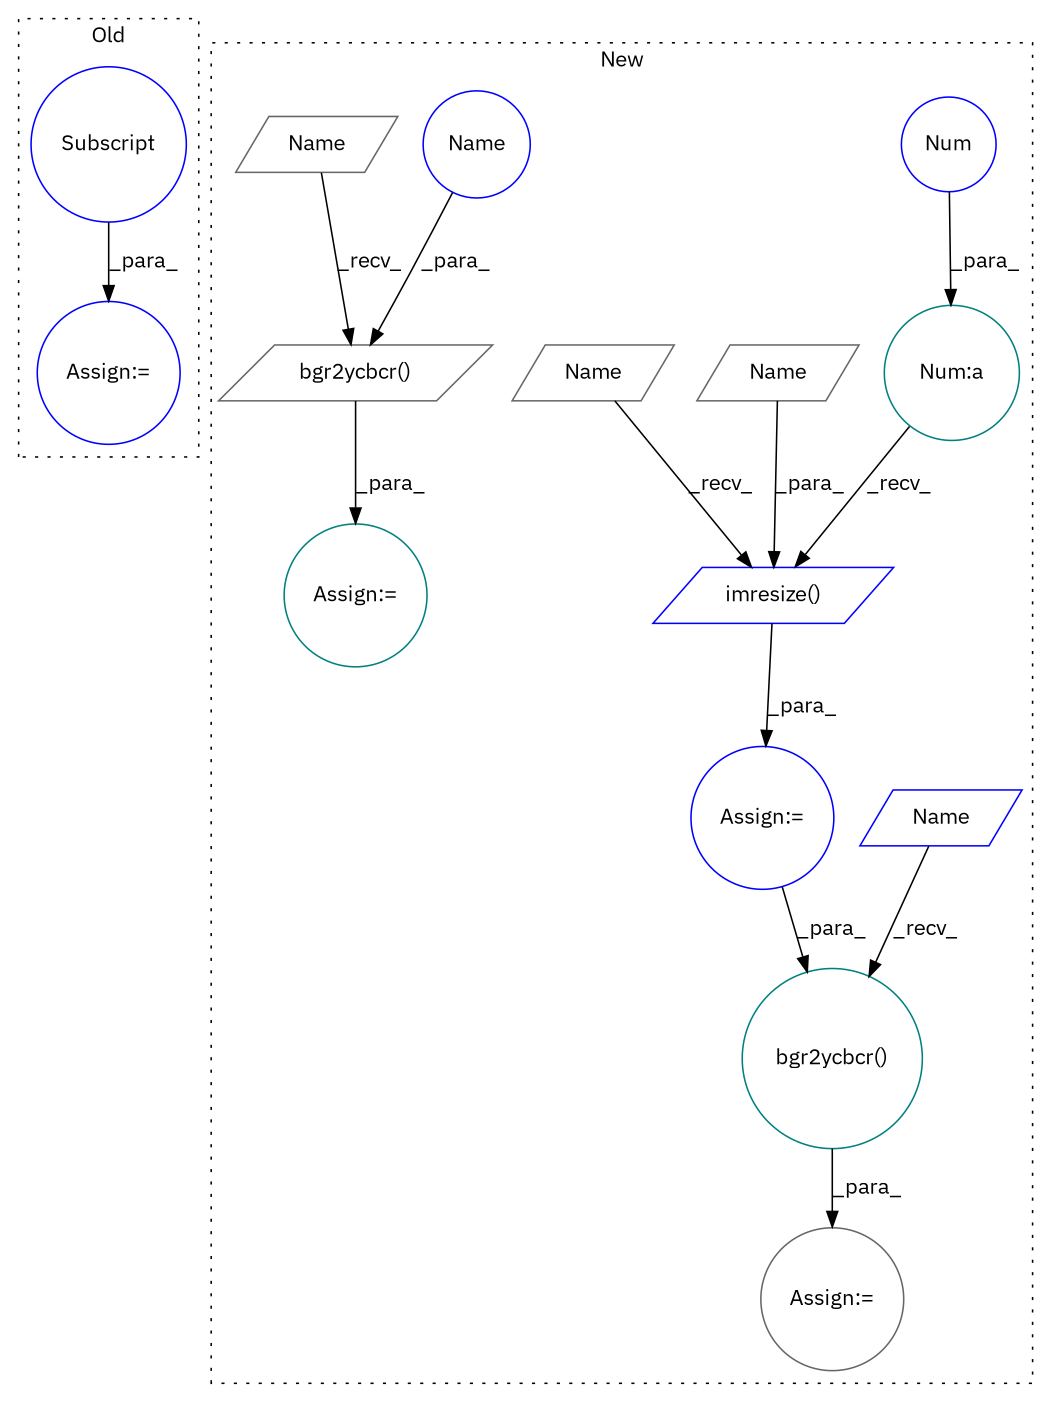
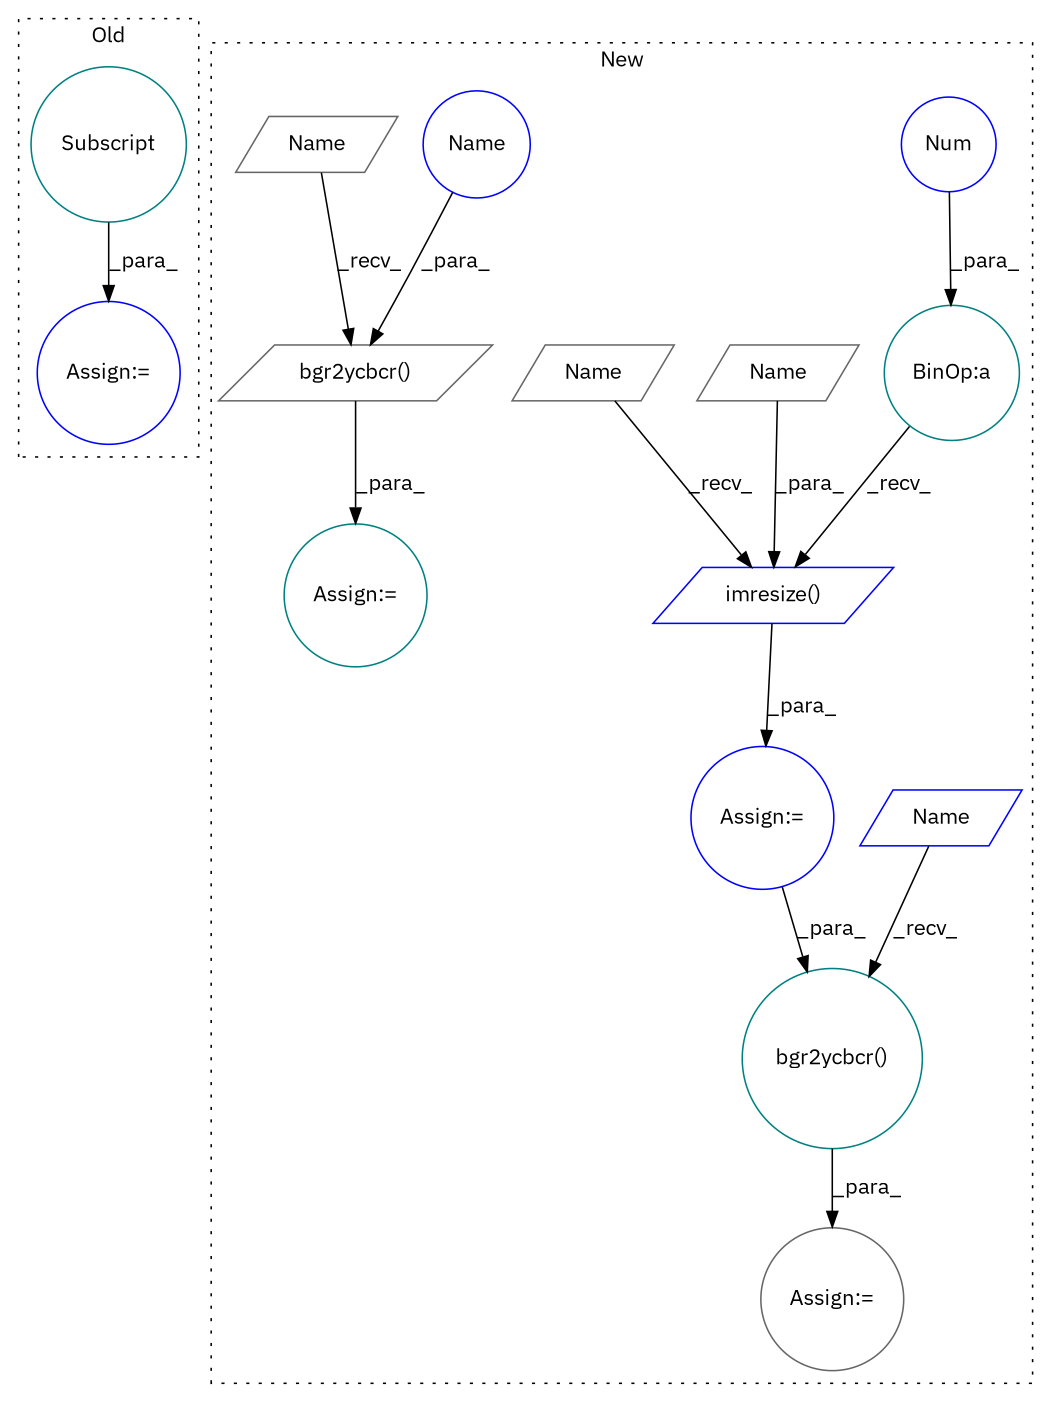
(109, 144) -> (109, 144)
(952, 373) -> (952, 373)
